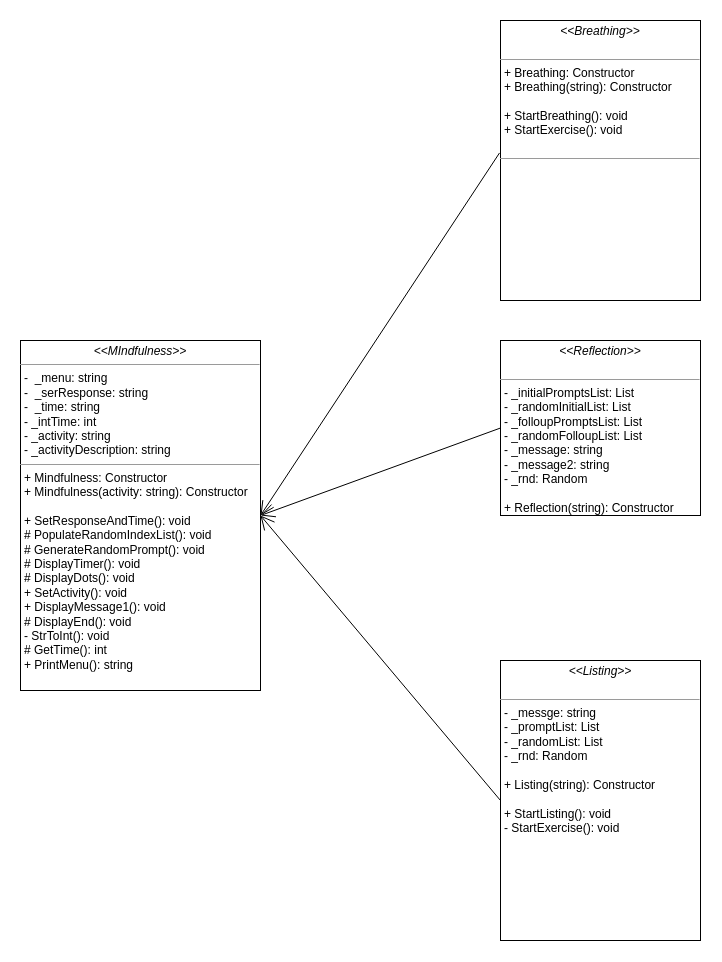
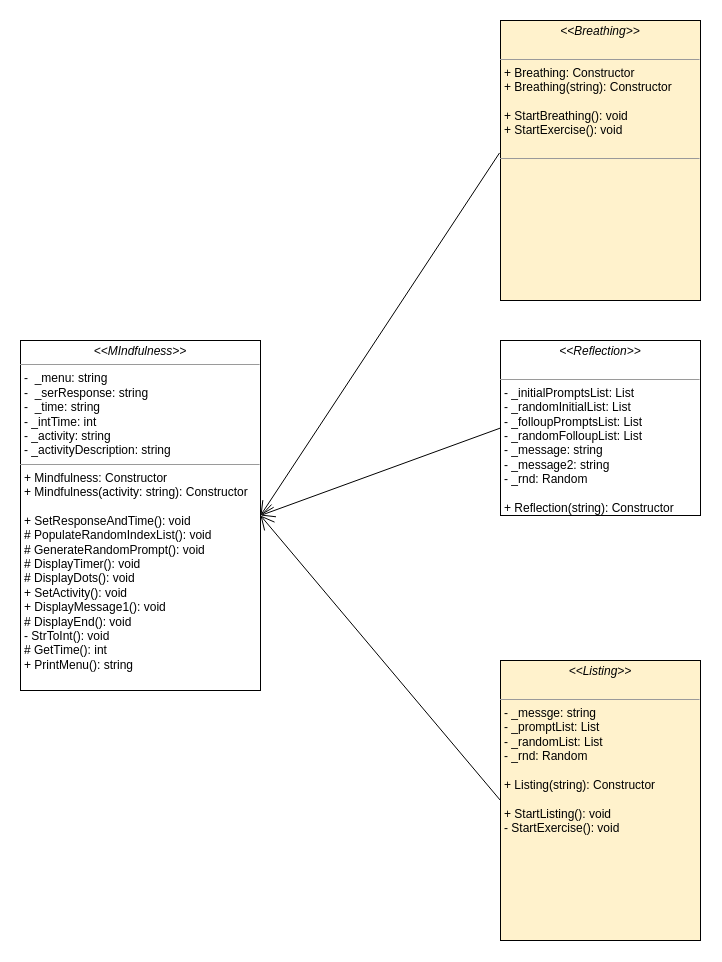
(601, 161) -> (601, 161)
(601, 801) -> (601, 801)
